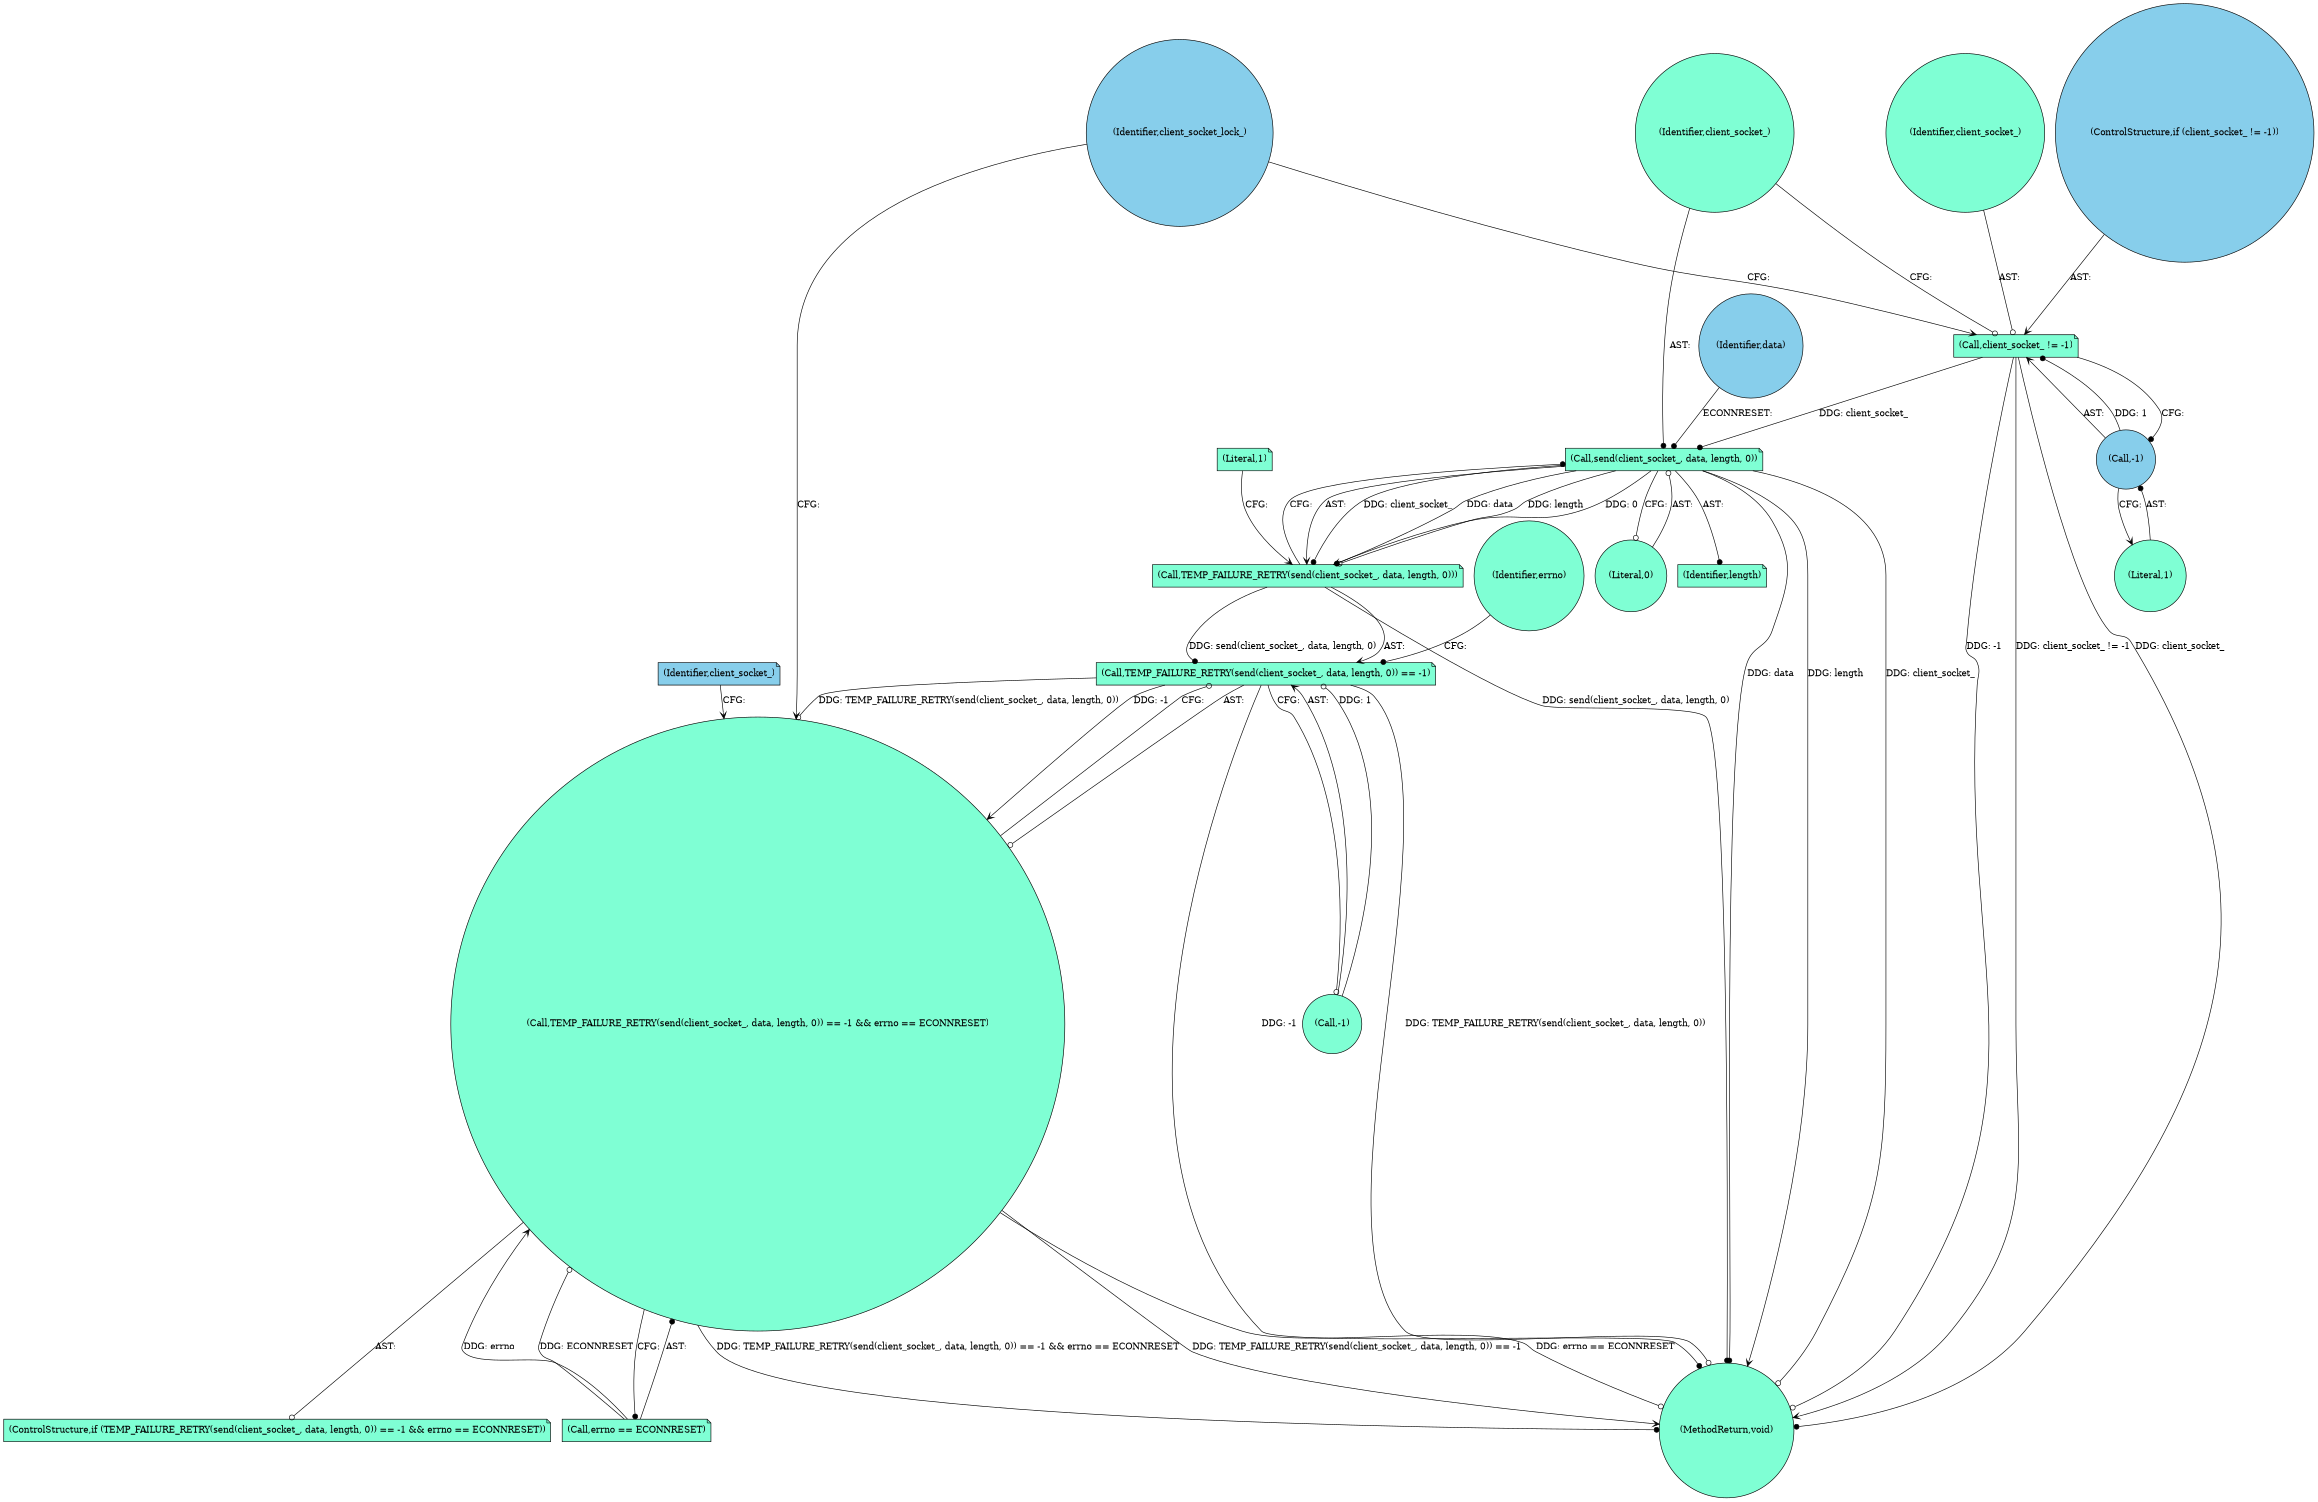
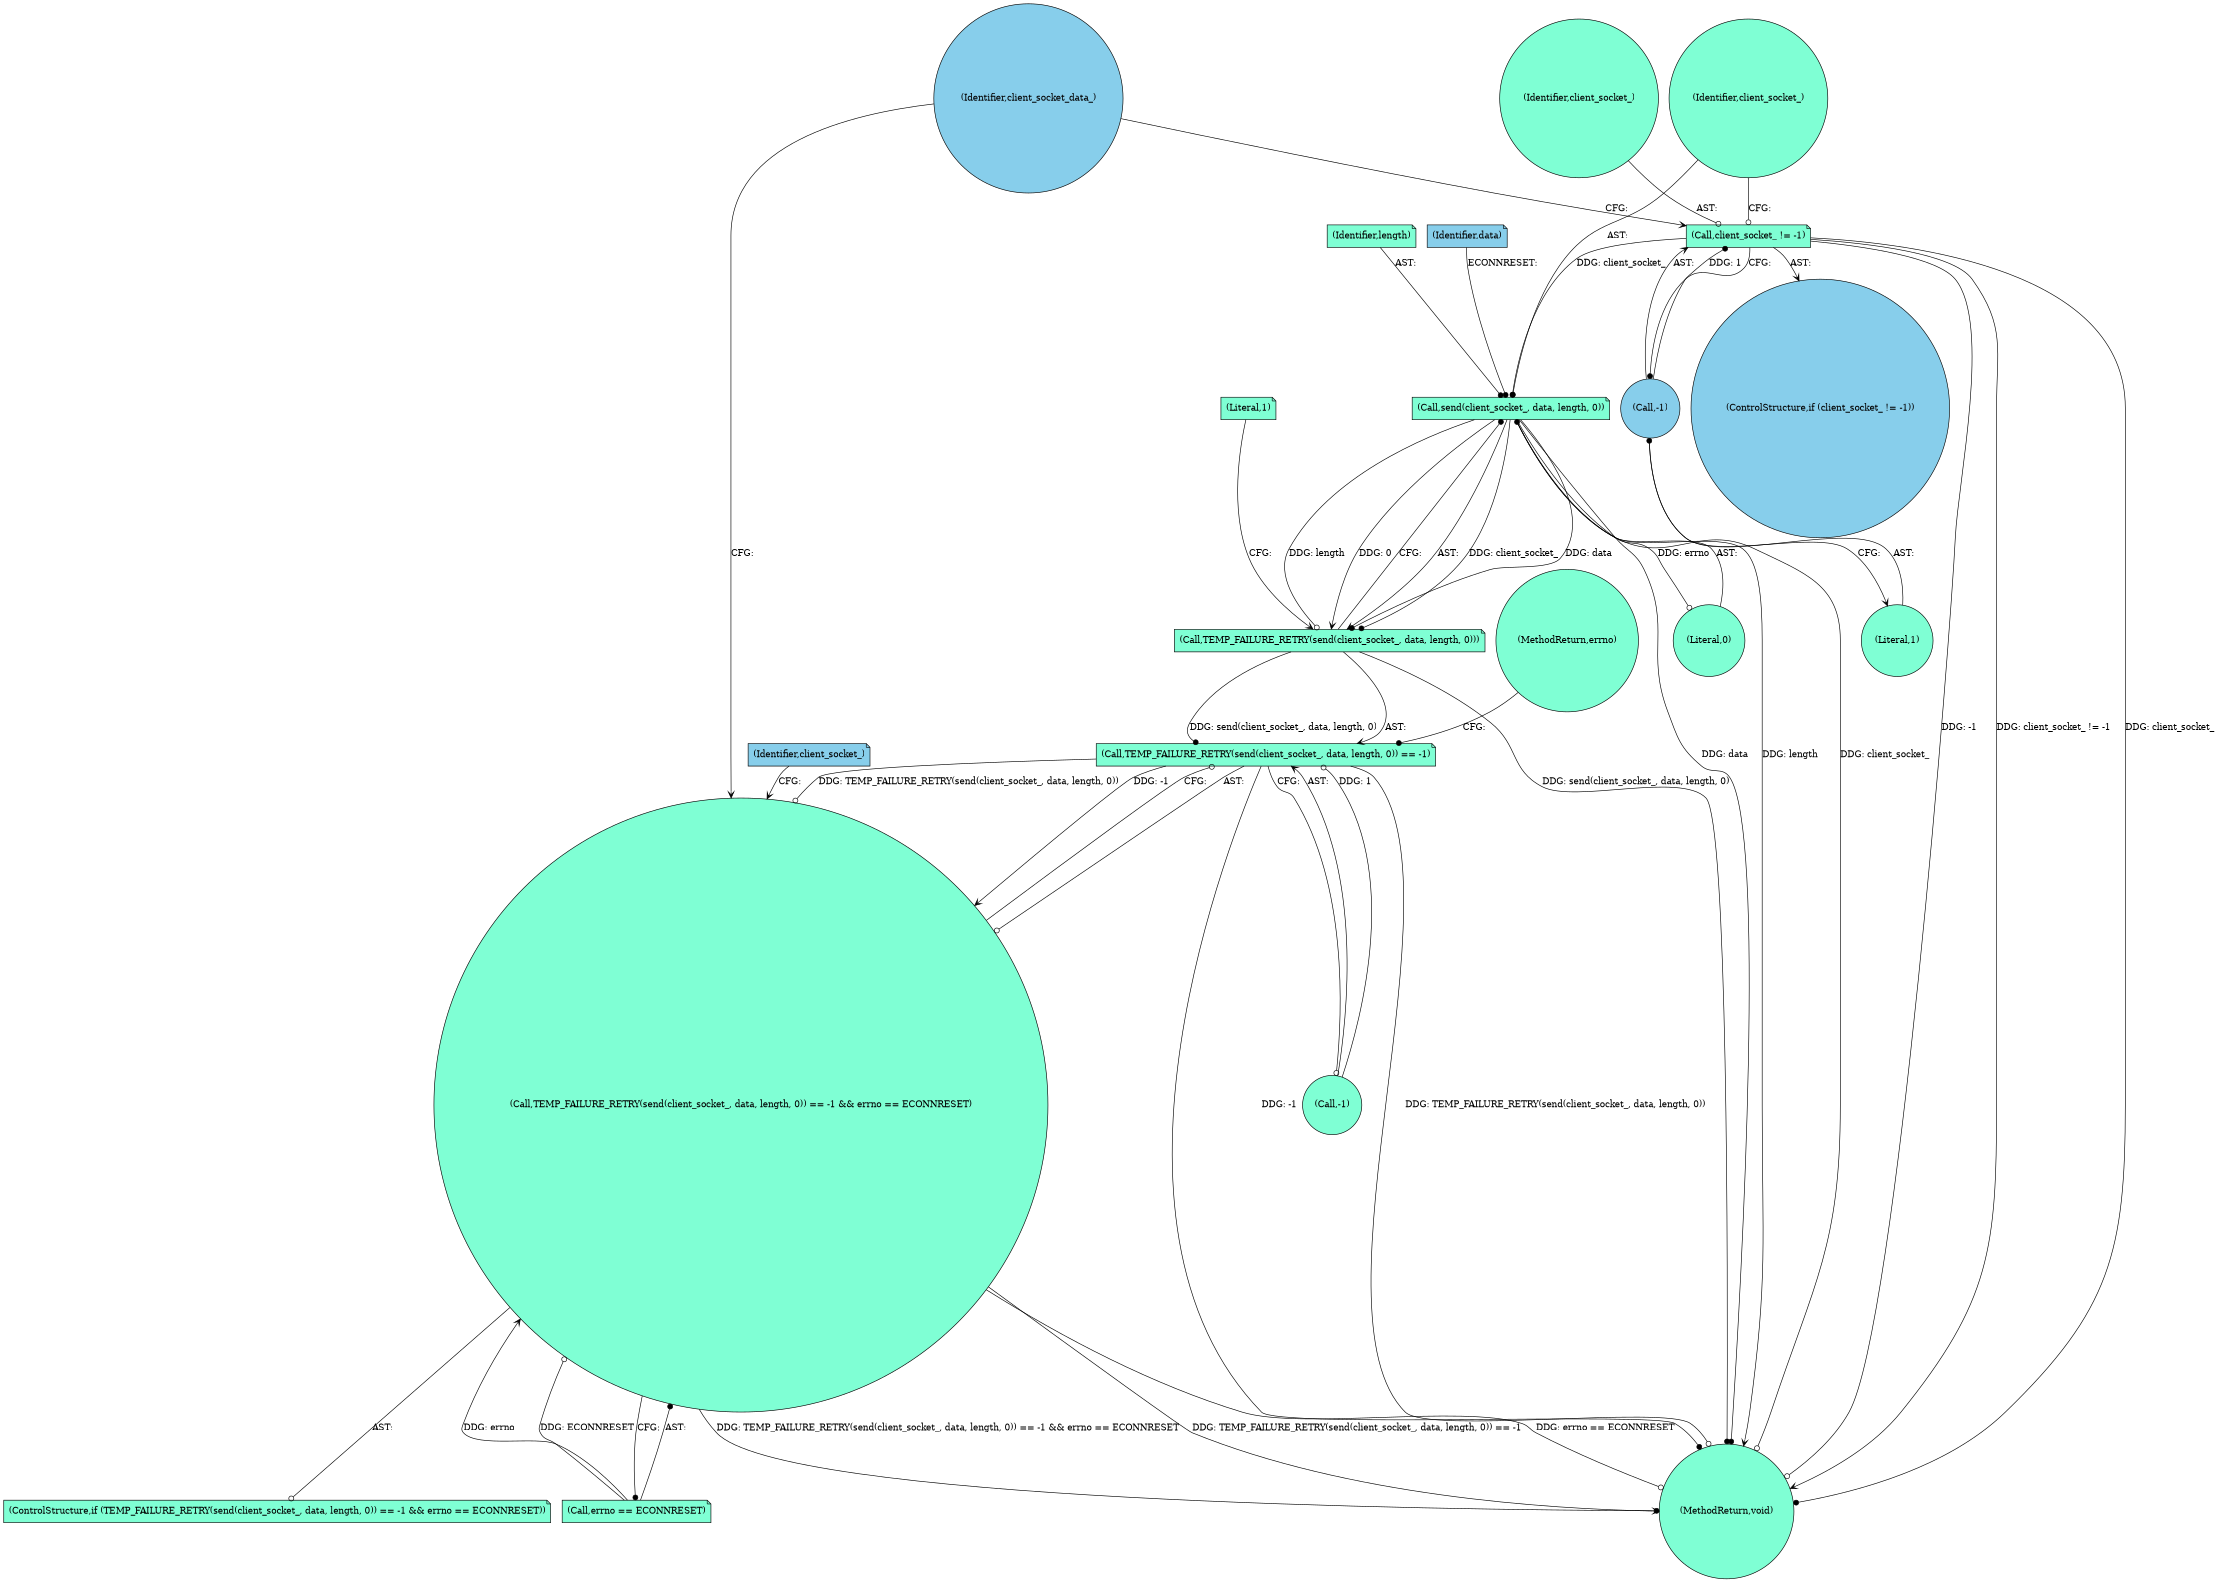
(1180, 133) -> (1028, 98)
(2066, 282) -> (1787, 260)
(1751, 346) -> (1467, 236)
(1658, 505) -> (1683, 554)
(1704, 512) -> (1440, 320)
(1669, 513) -> (1619, 539)
(1529, 576) -> (1567, 641)
